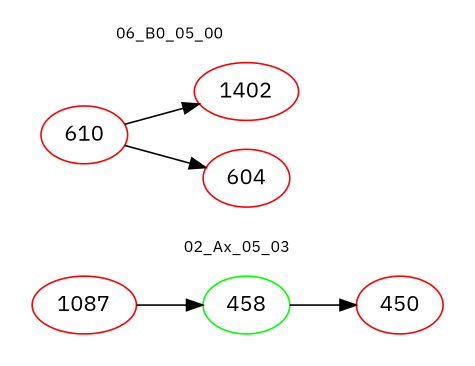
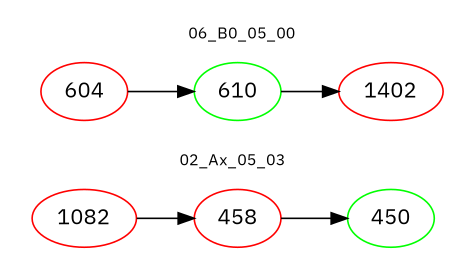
(84, 135) -> (238, 92)
(157, 154) -> (153, 92)
(84, 305) -> (84, 218)
(246, 305) -> (238, 218)
(400, 305) -> (391, 218)
